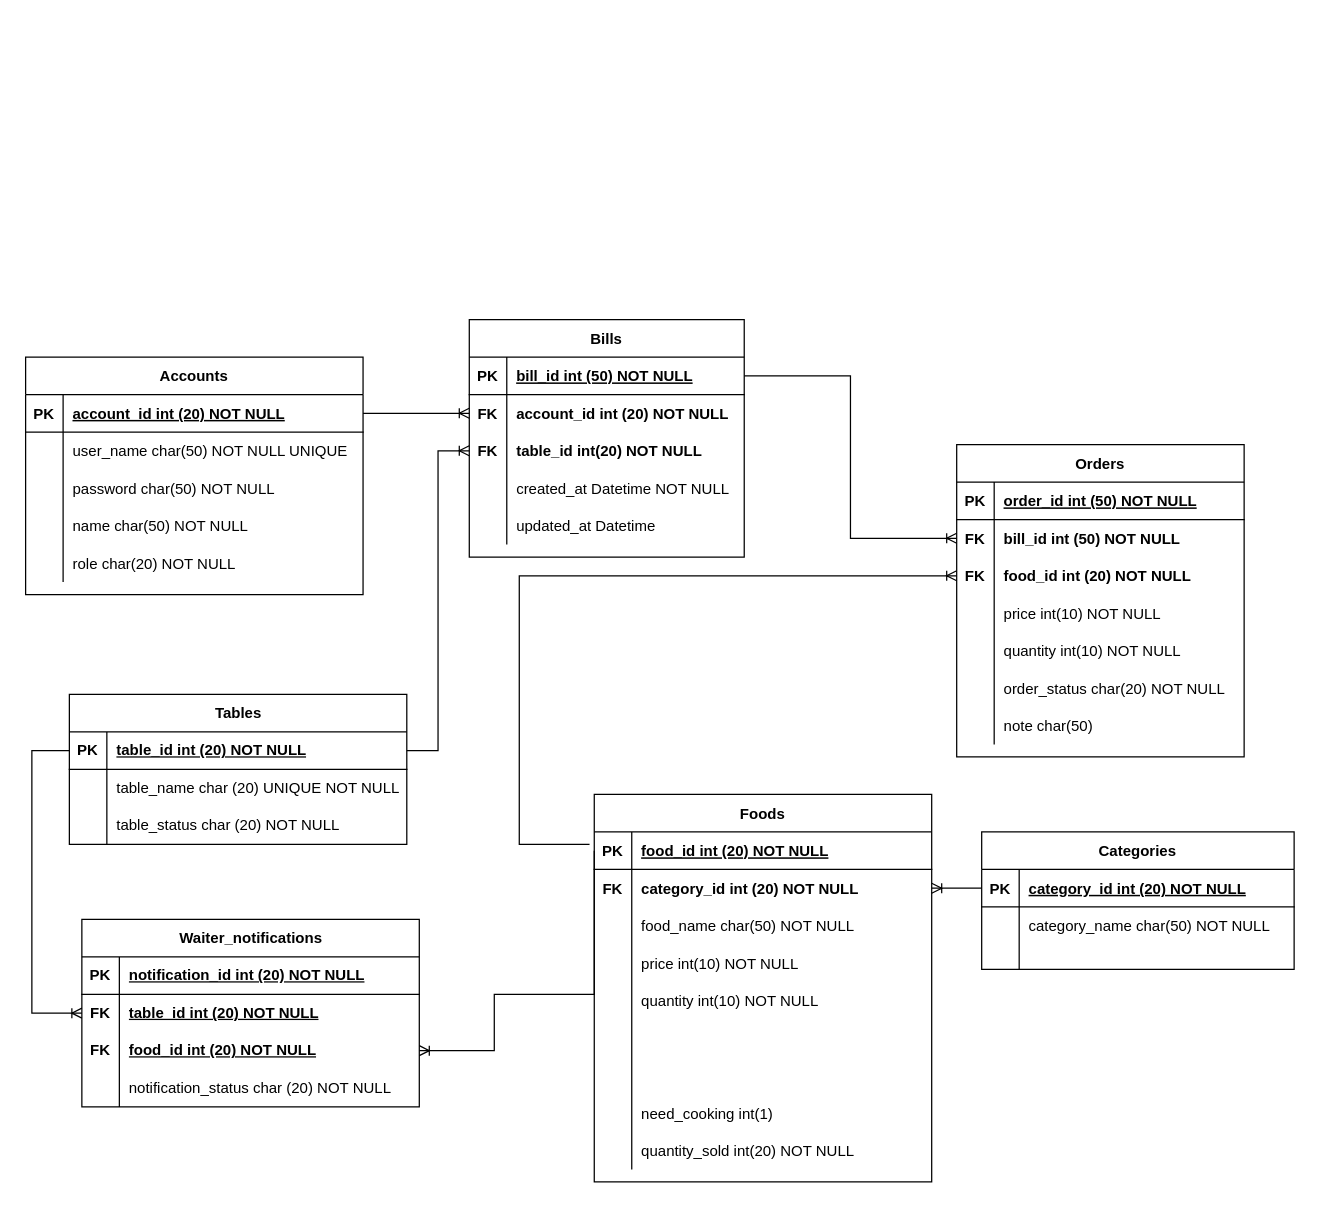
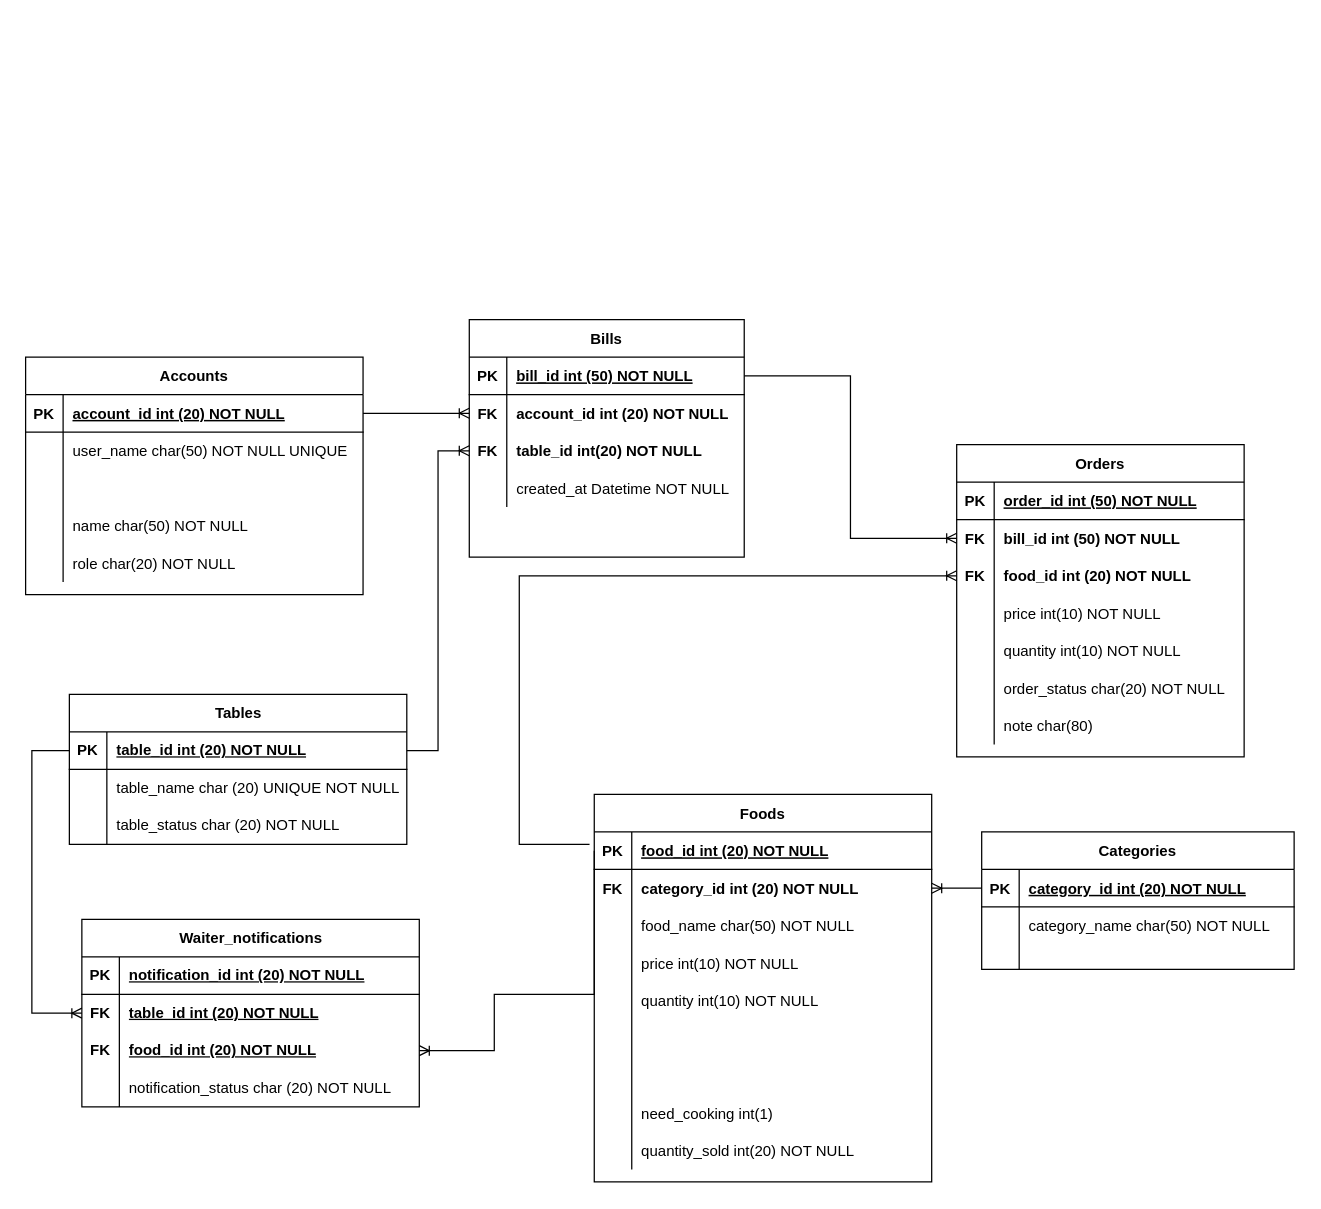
(213, 488) -> none
(626, 526) -> none
(1056, 726) -> (1056, 726)
